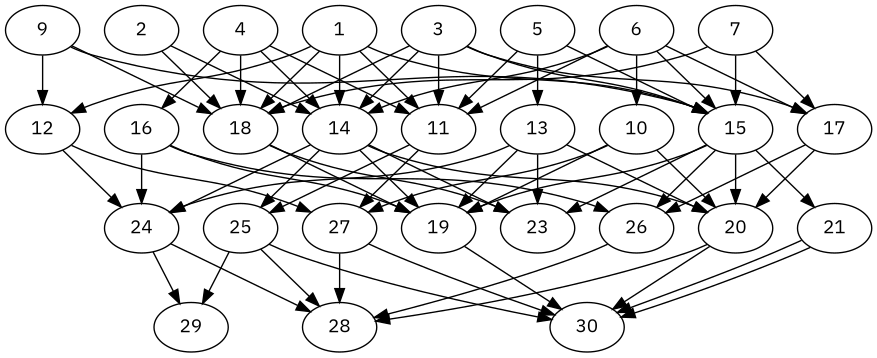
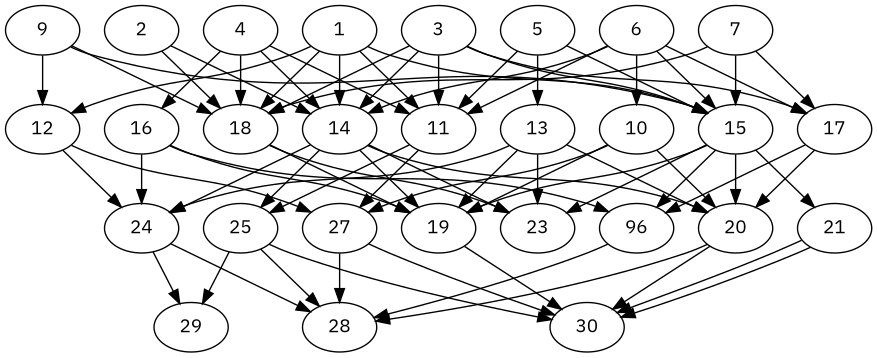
(637, 228) -> (637, 228)
